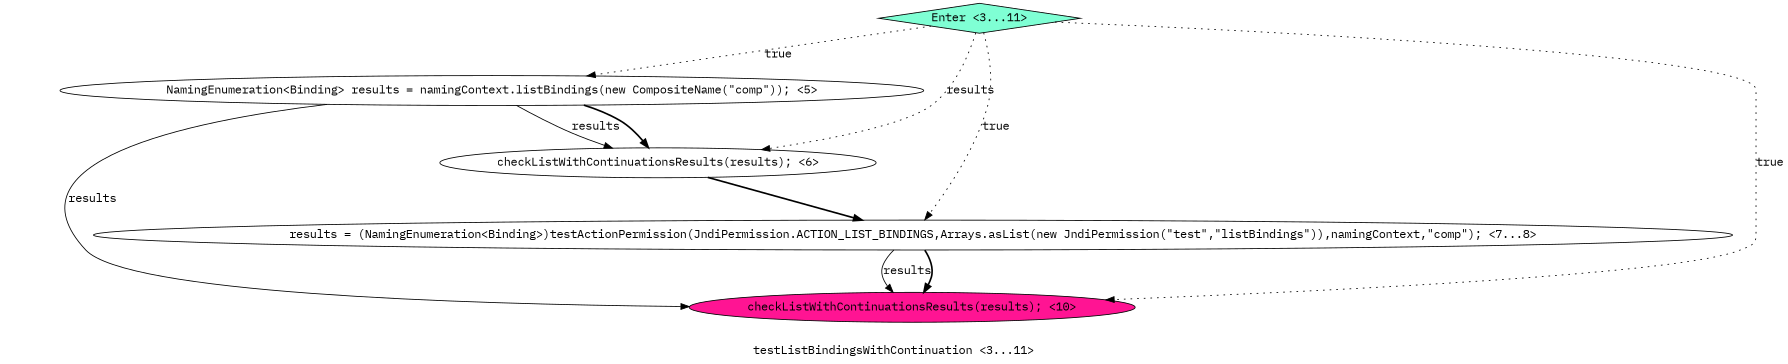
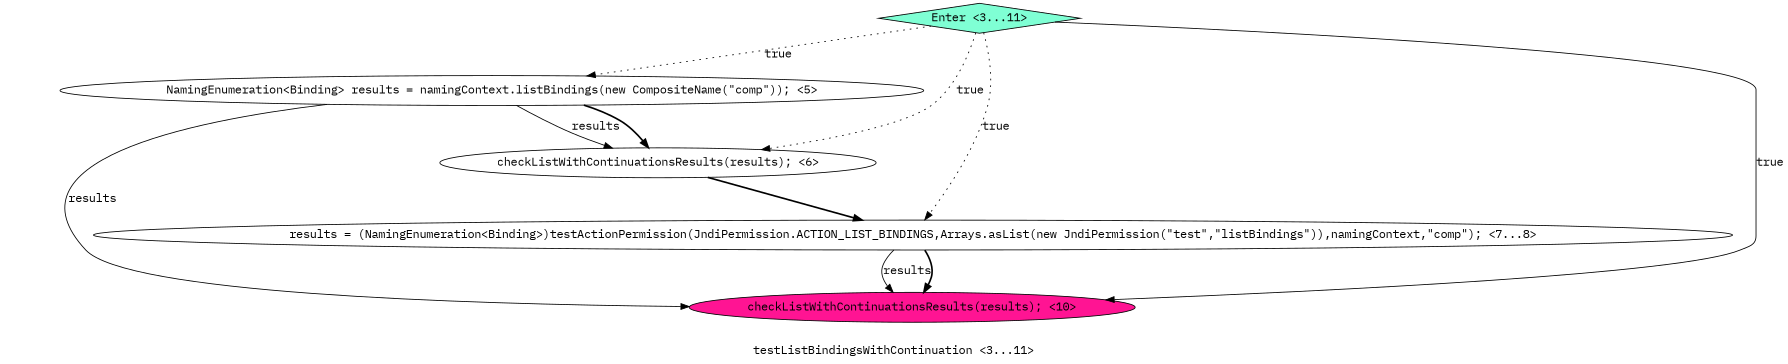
(970, 91) -> (970, 91)
(1756, 135) -> (1756, 135)
